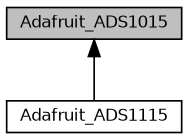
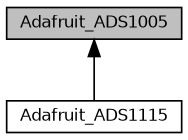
(94, 23) -> (94, 23)
